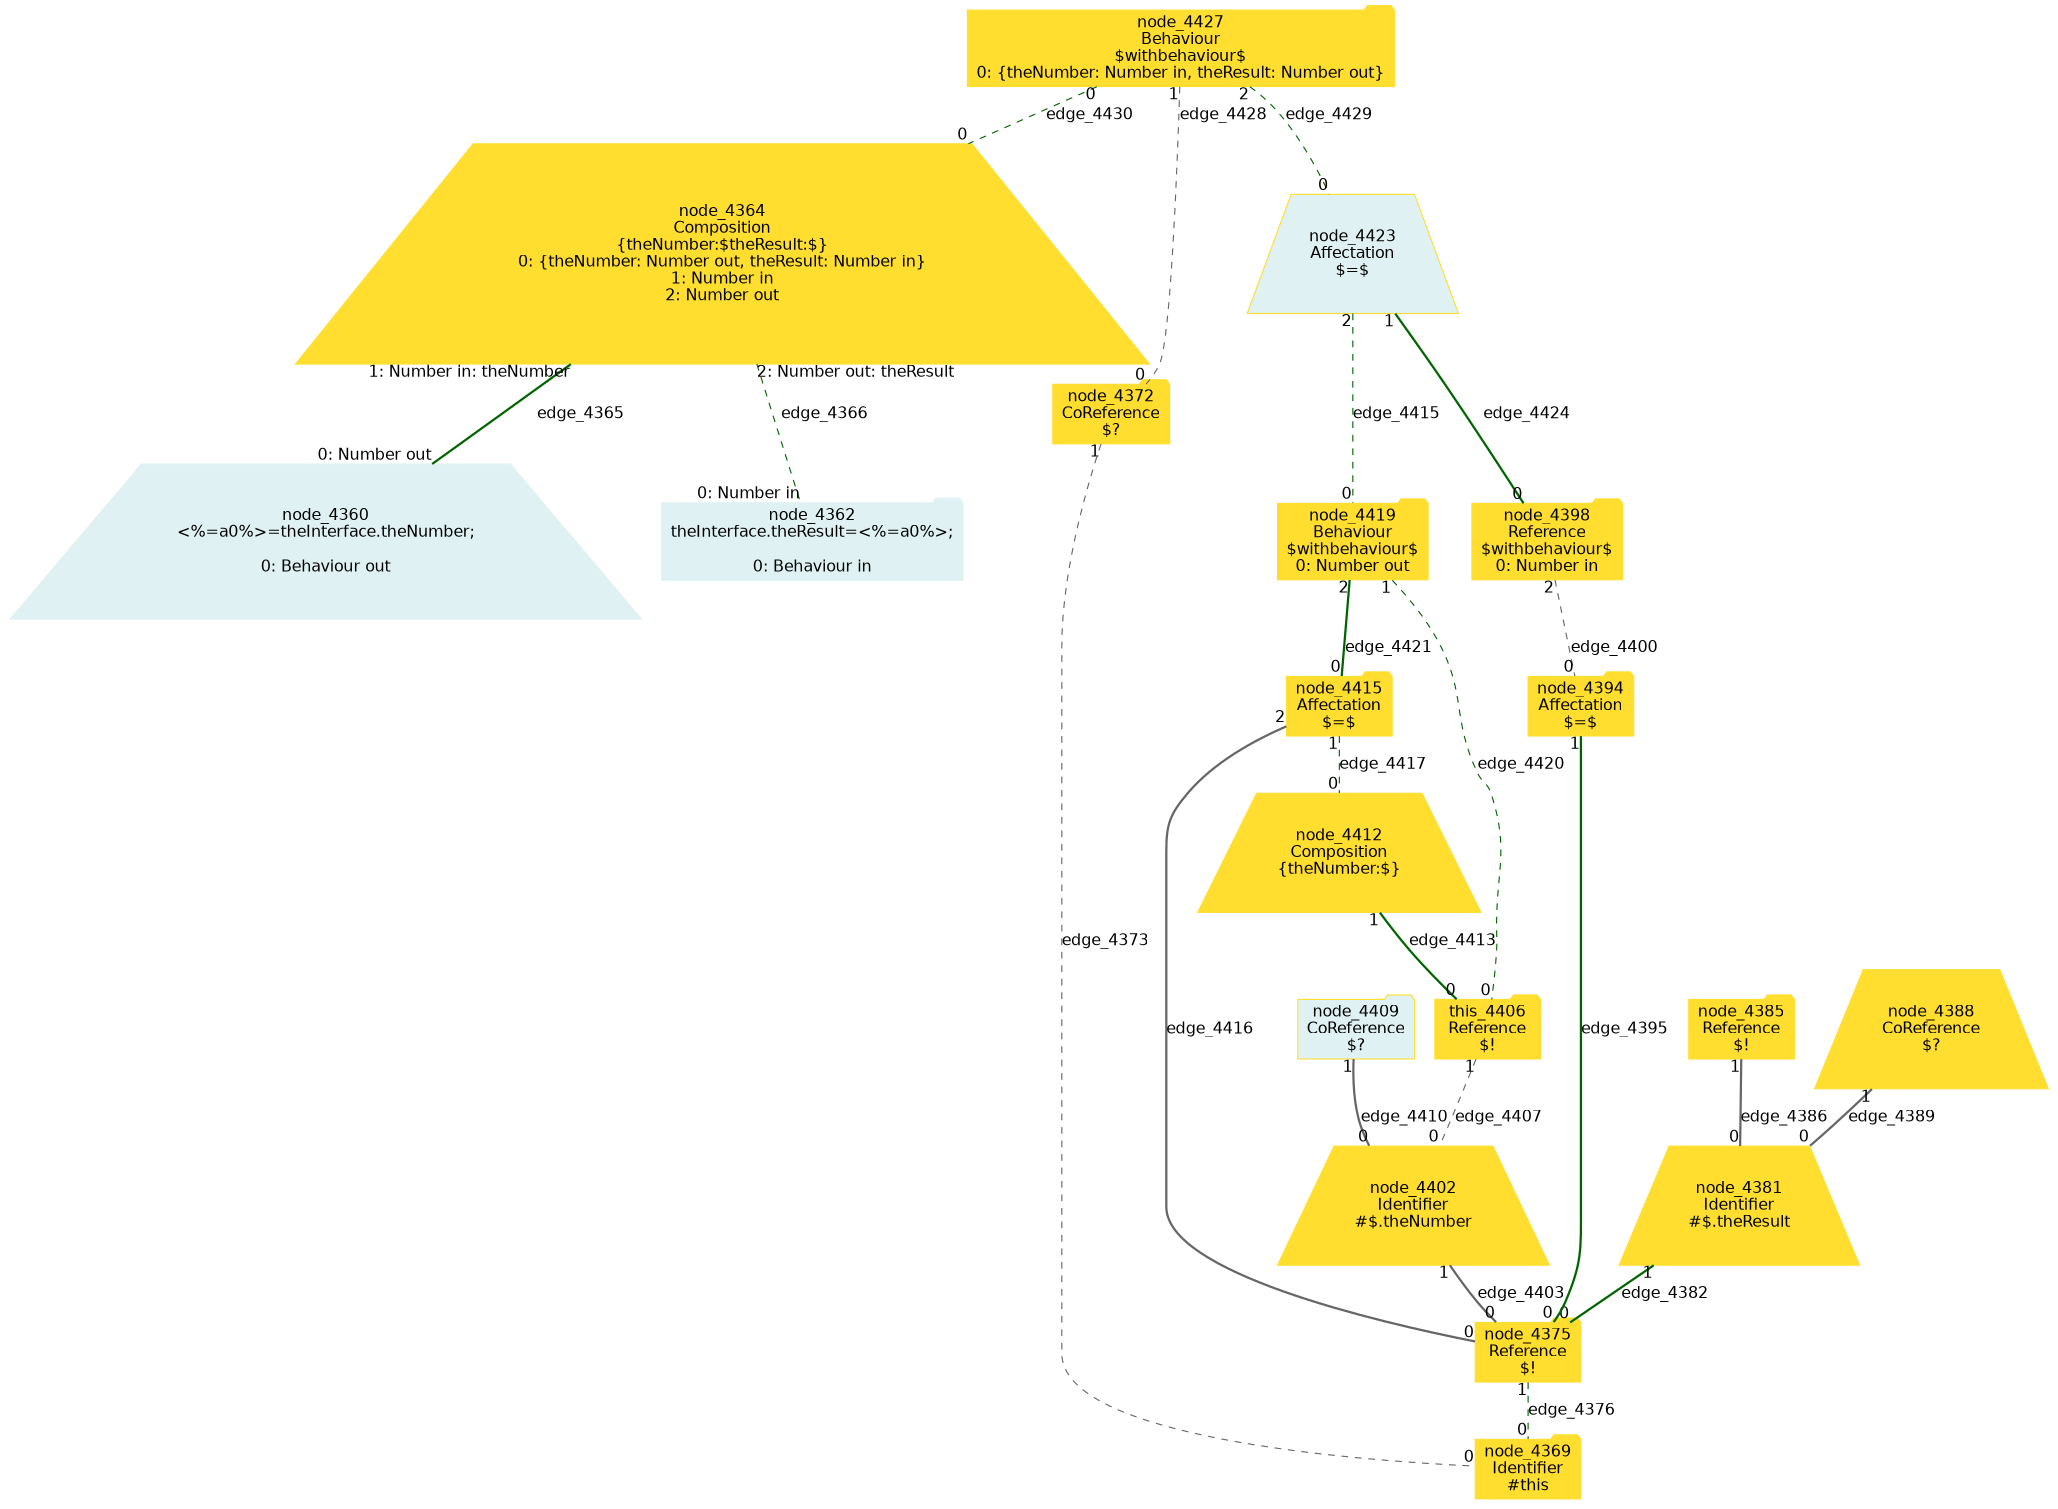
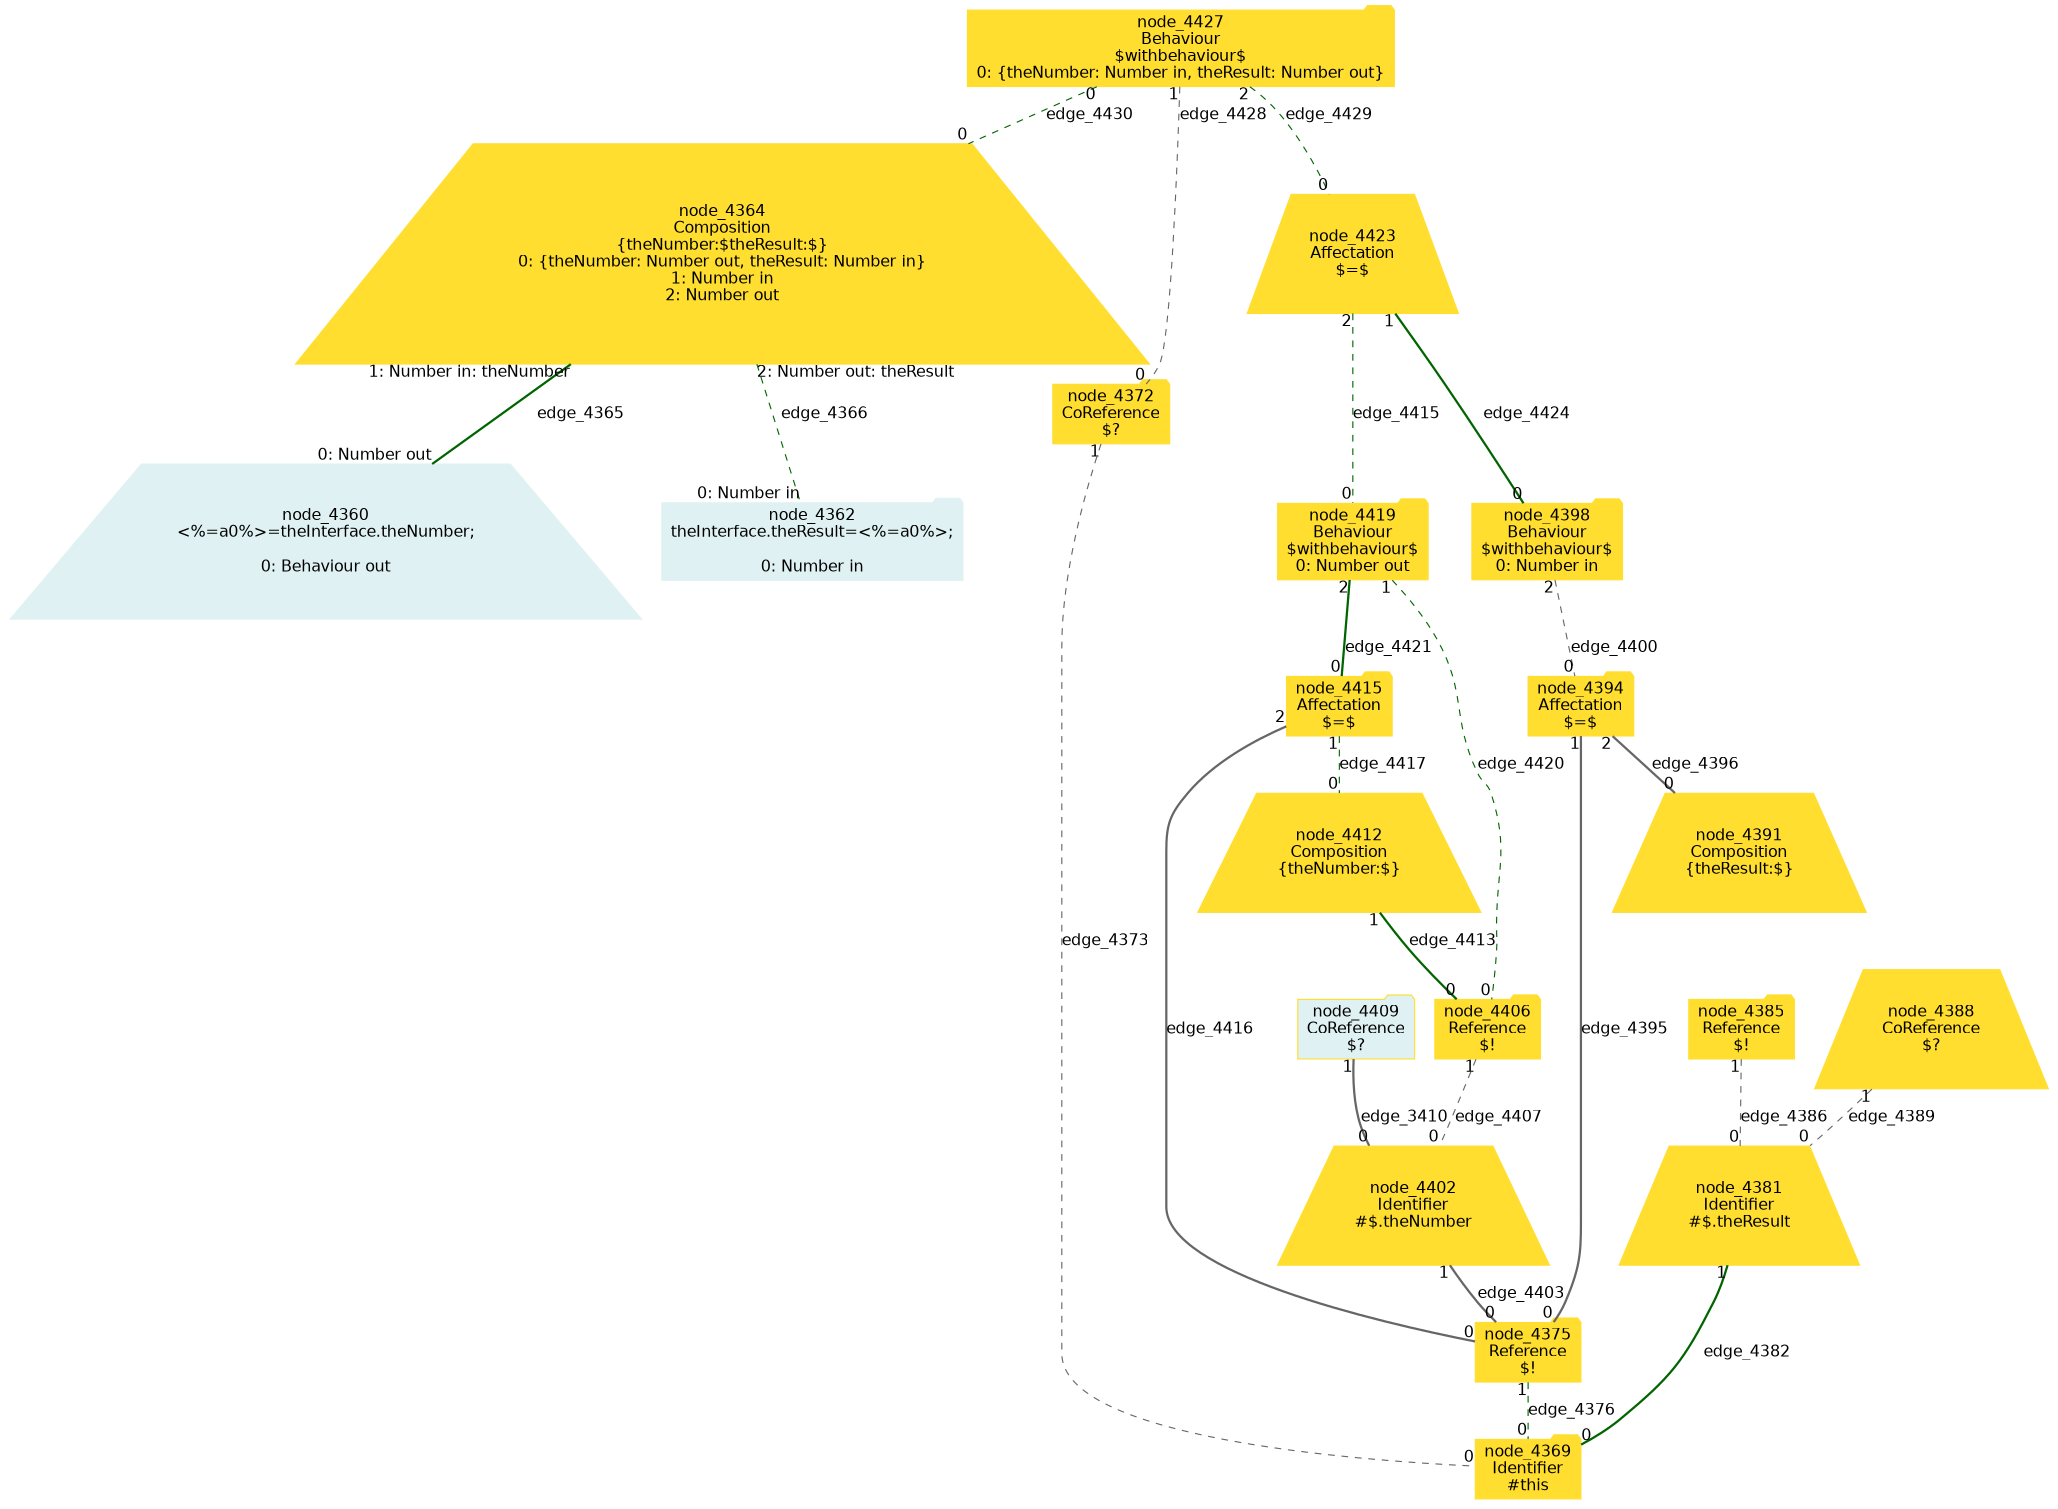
(1353, 254) -> (1353, 254)
(812, 542) -> (812, 542)
(1547, 542) -> (1547, 542)
none -> (1739, 853)
(1488, 1029) -> (1488, 1029)
(1581, 1032) -> (1581, 1032)
(1741, 1103) -> (1741, 1103)
(1405, 1117) -> (1405, 1117)
(1841, 1118) -> (1841, 1118)
(1612, 1294) -> (1672, 1370)
